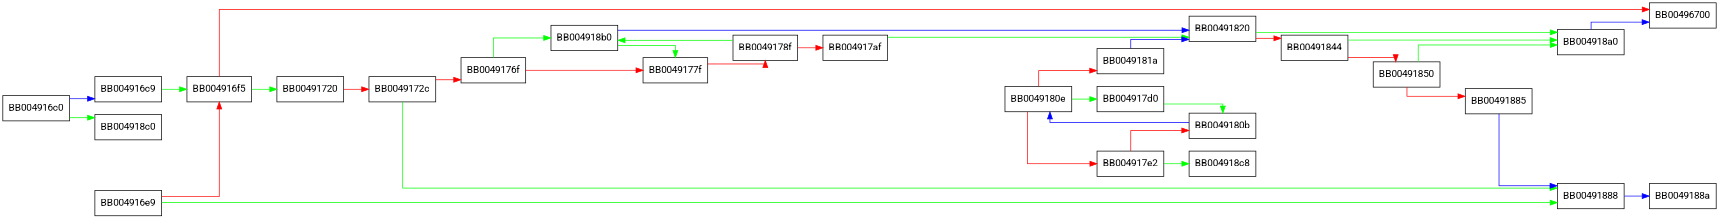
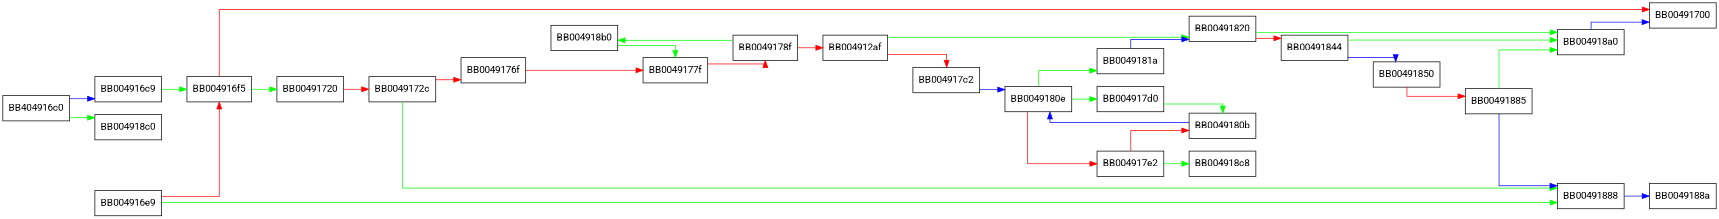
(1683, 15) -> (1683, 15)
(900, 30) -> none
(509, 38) -> none
(1476, 45) -> (1505, 50)
(855, 48) -> (855, 48)
(1372, 58) -> (1372, 58)
(1056, 71) -> (1056, 71)
none -> (946, 80)
(36, 108) -> (36, 108)
